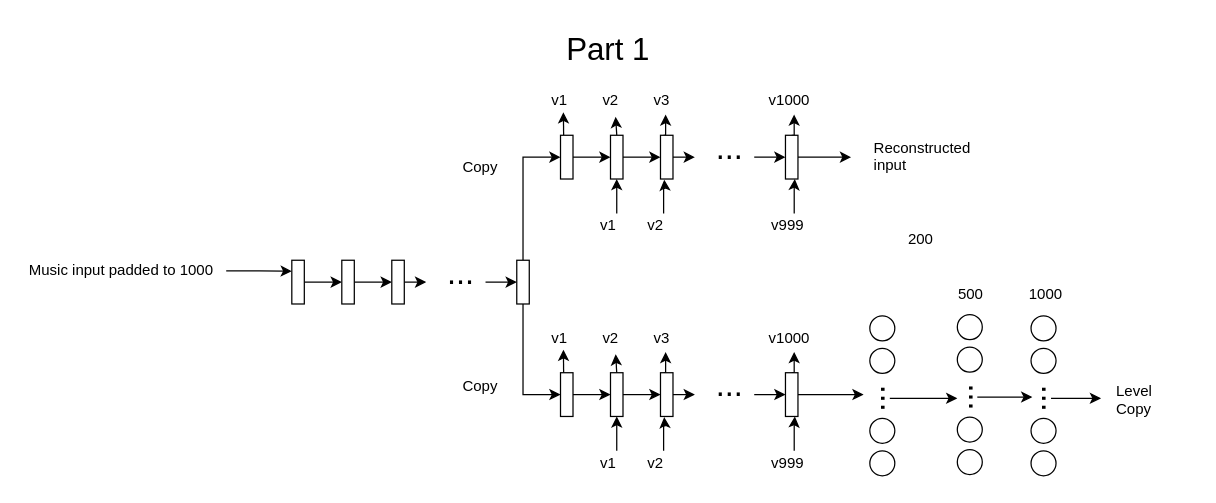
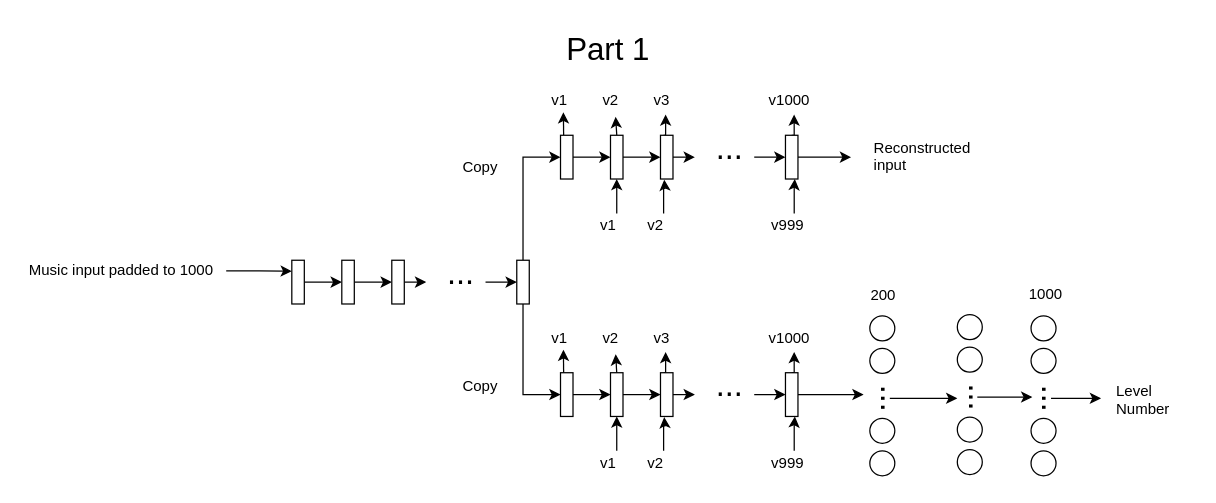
(920, 239) -> (883, 296)
(970, 294) -> none
(1136, 401) -> (1142, 401)
